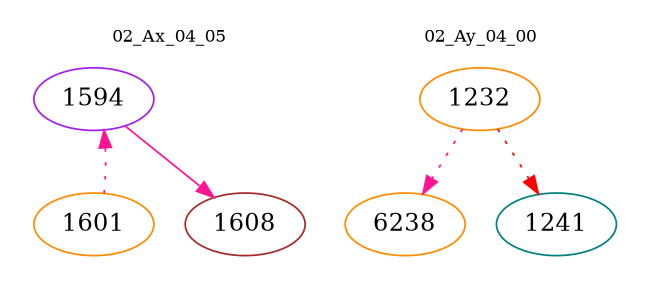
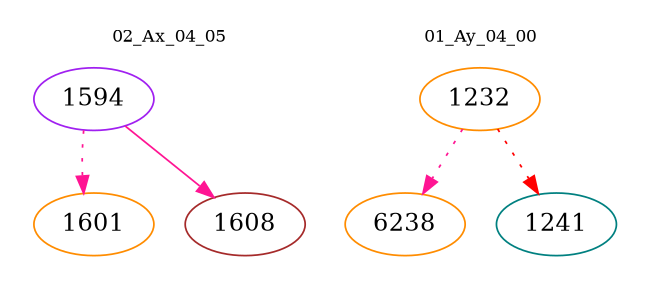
(481, 37) -> (481, 37)
(106, 171) -> (82, 153)
